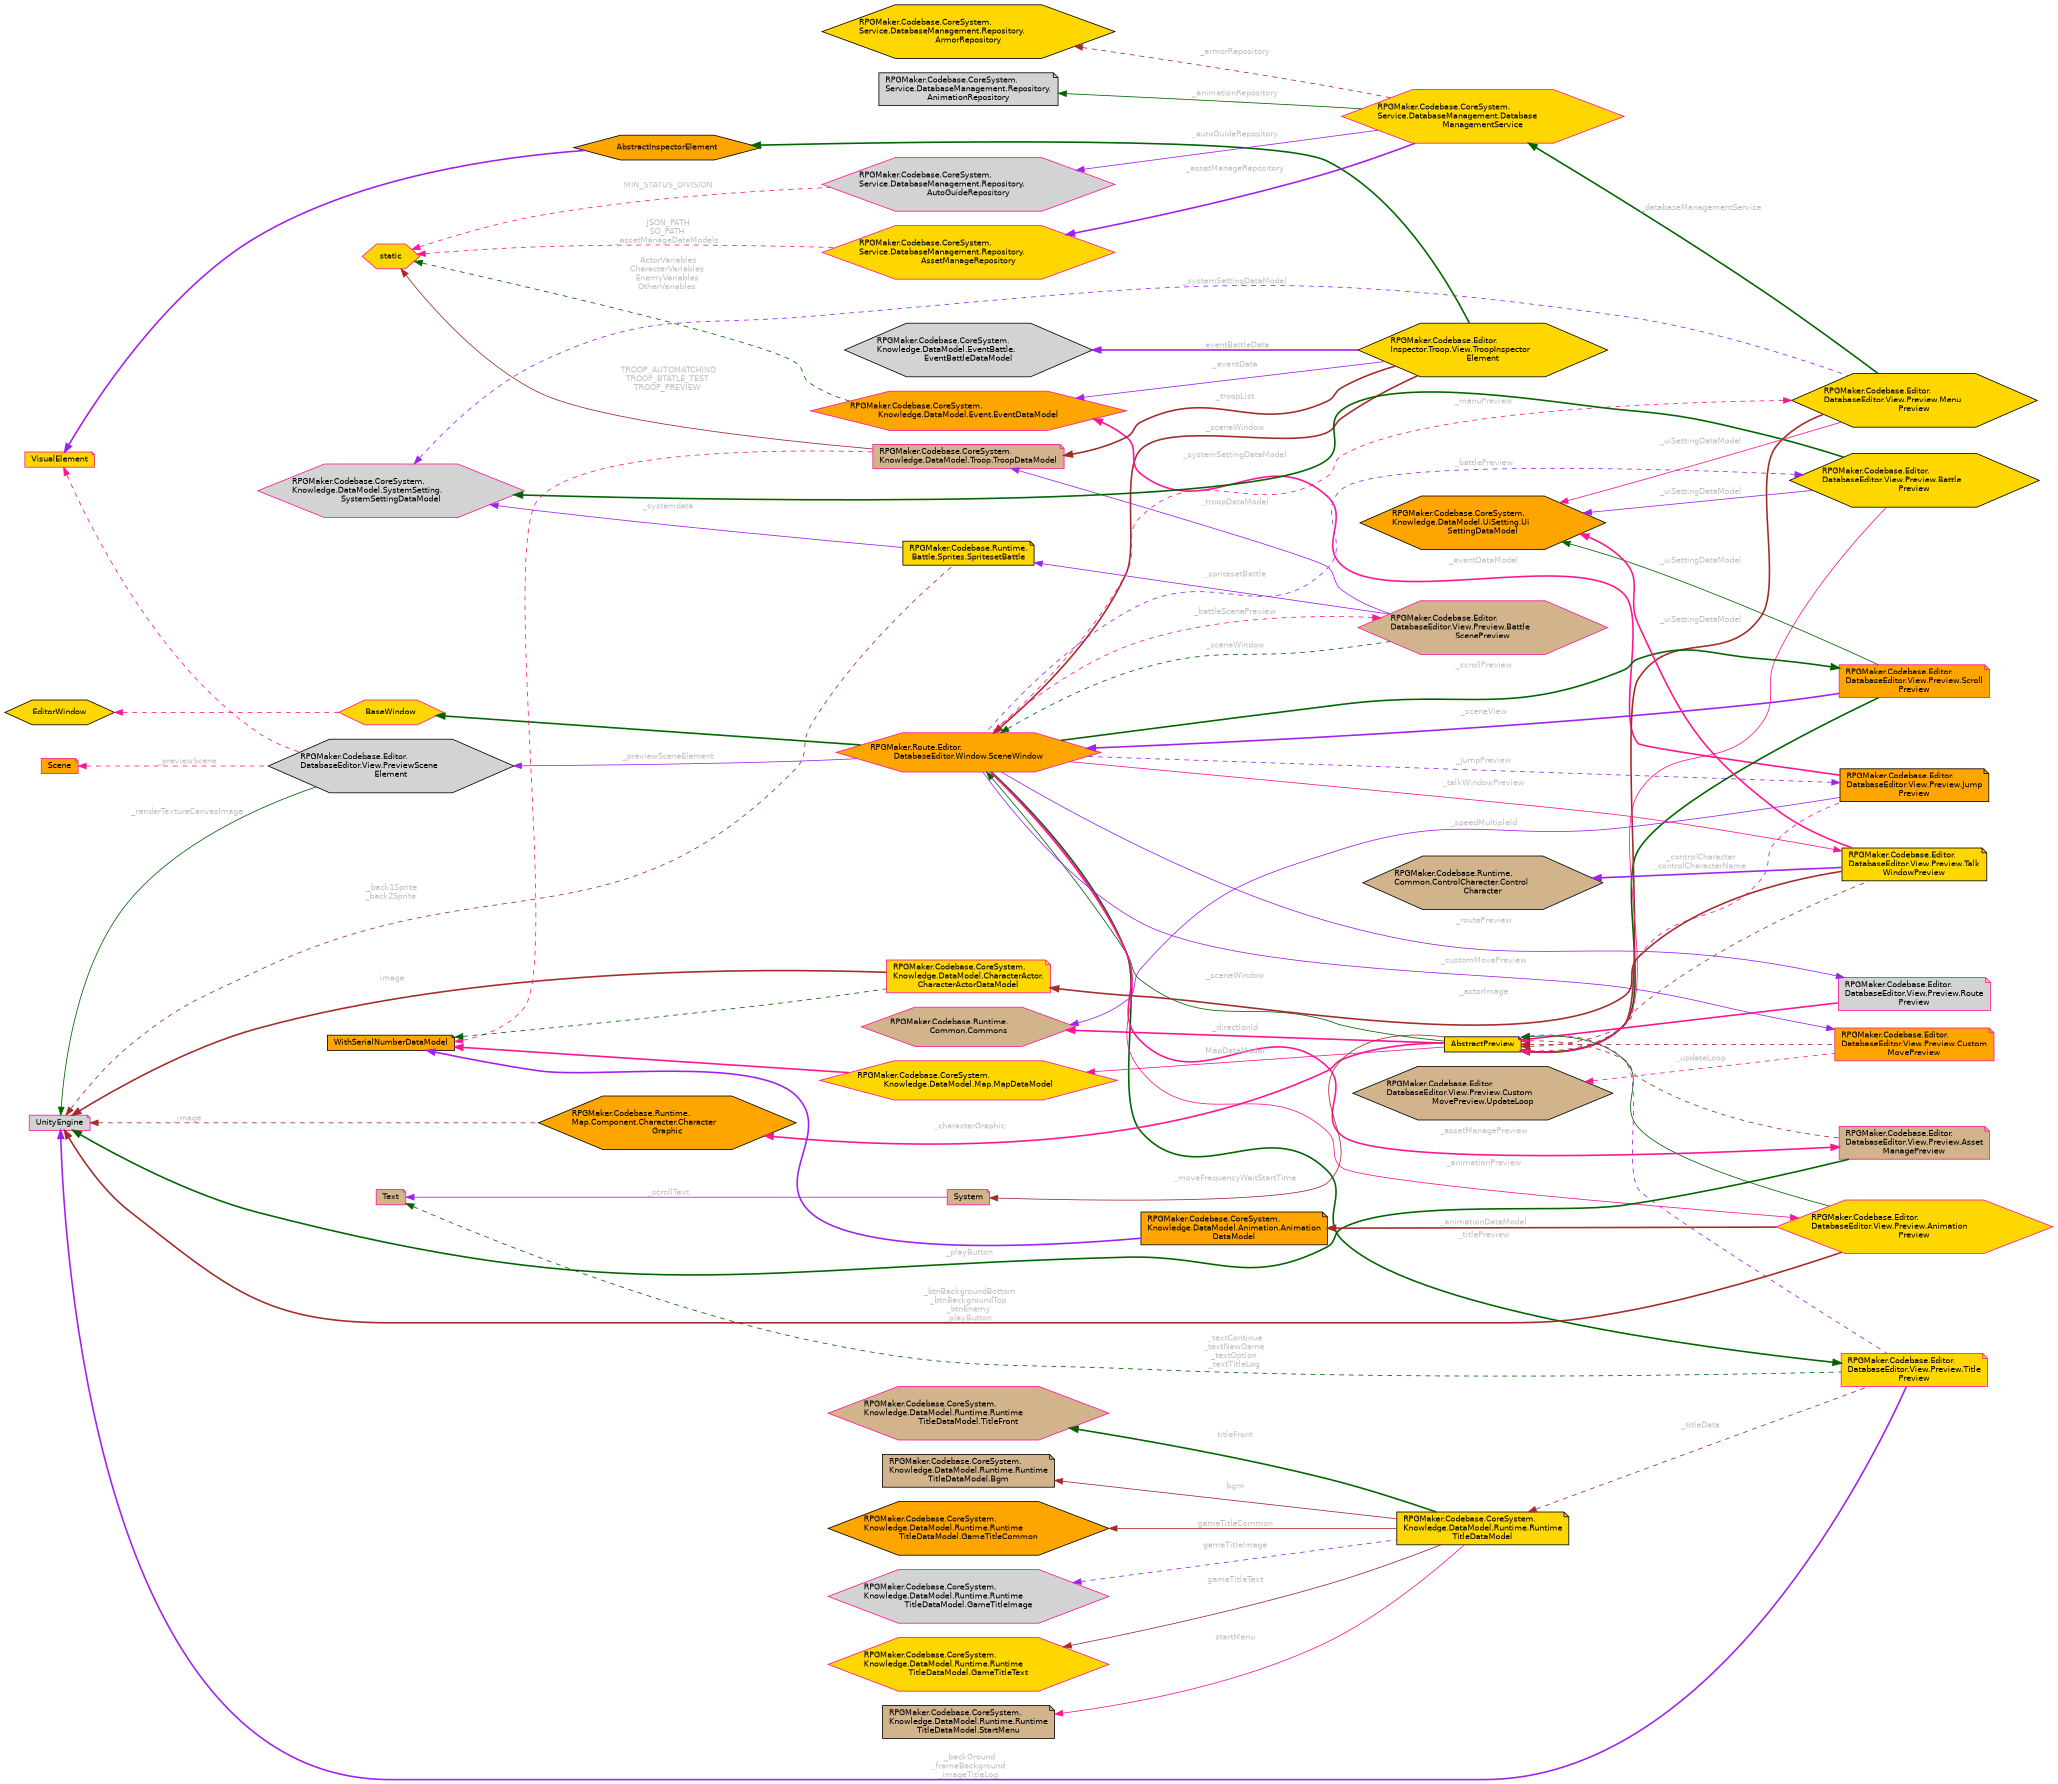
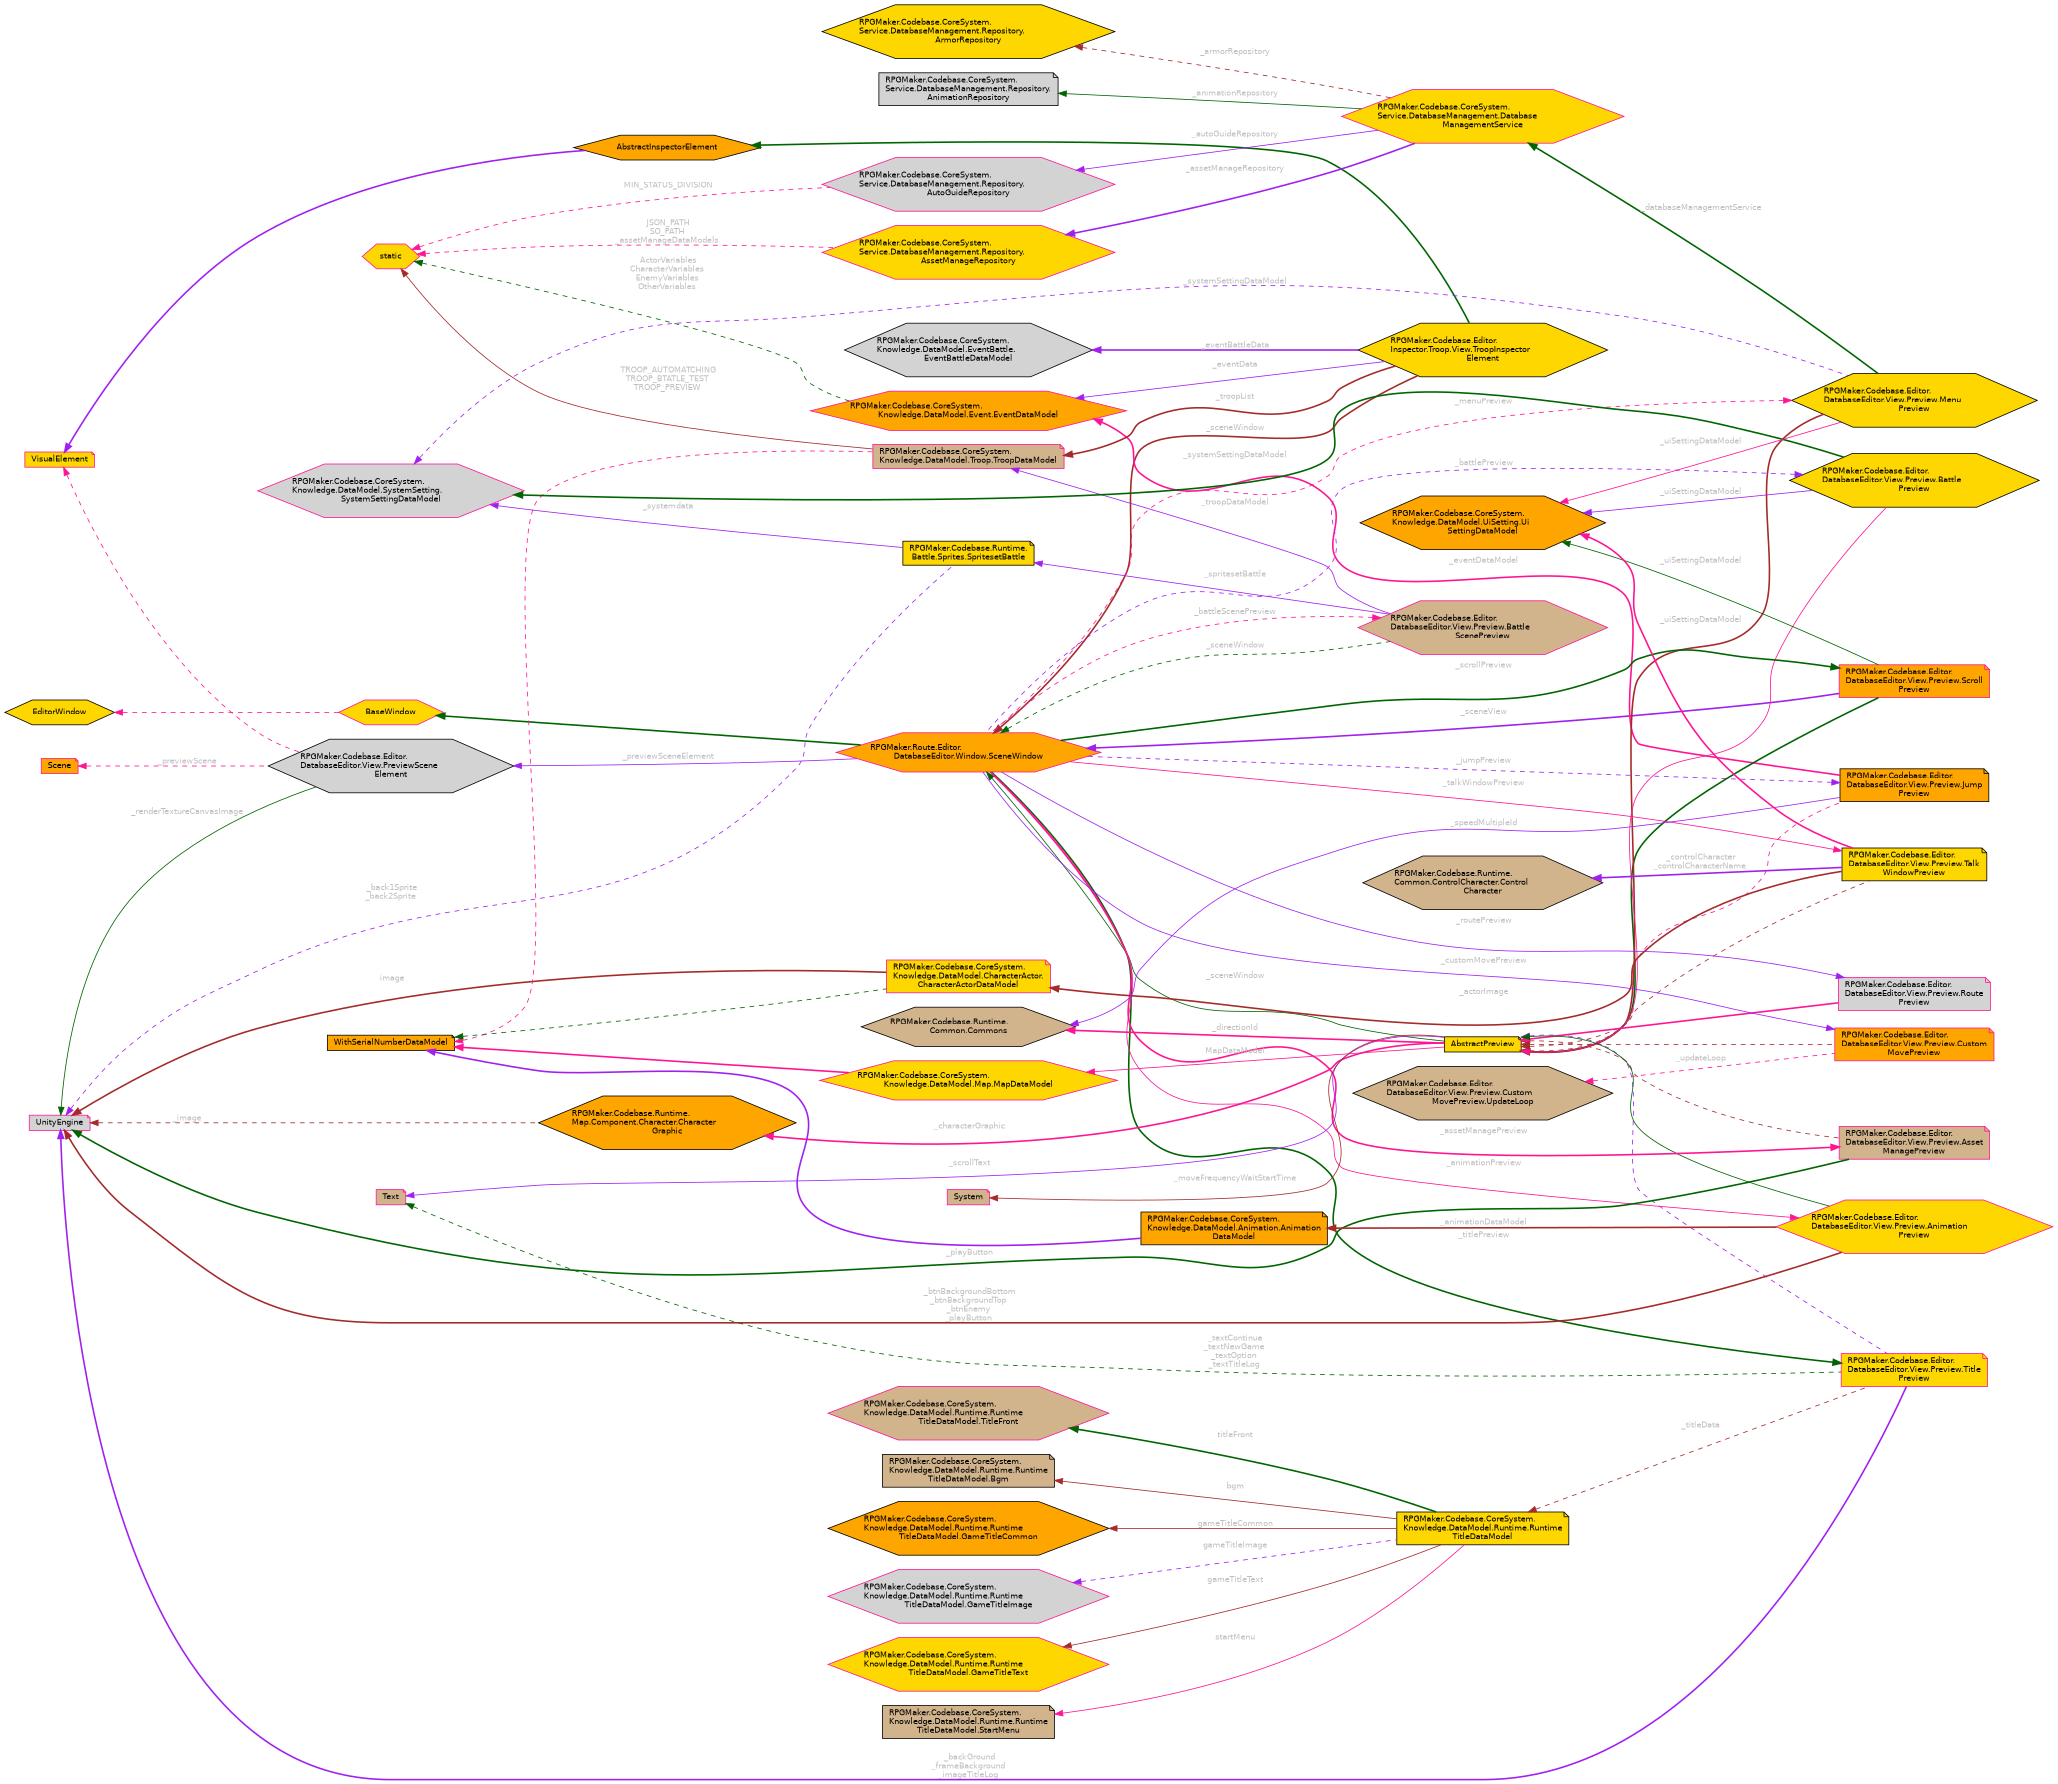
(553, 896) -> (553, 896)
(968, 1027) -> (968, 1027)
(681, 1197) -> (965, 1176)
